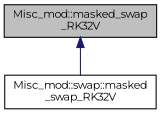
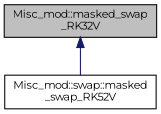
(80, 92) -> (80, 92)
